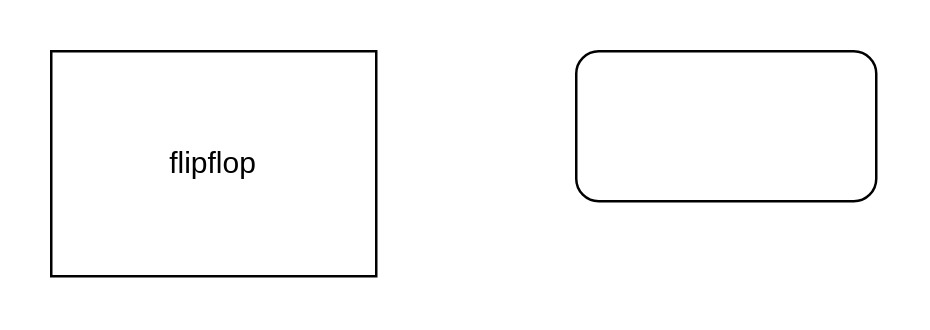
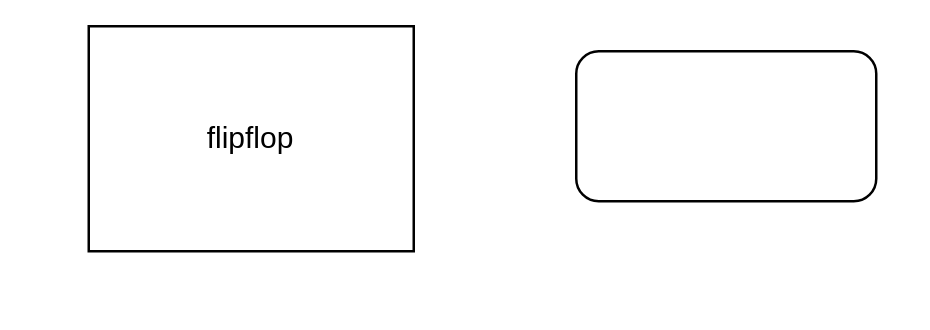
(214, 164) -> (251, 139)
